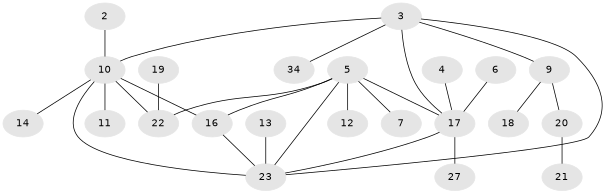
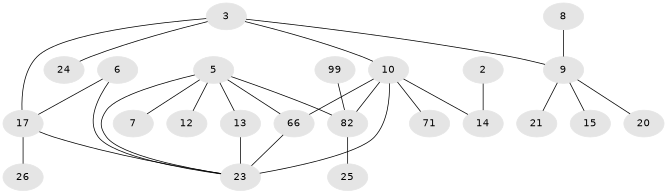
none -> (564, 16)
(105, 43) -> (483, 97)
(159, 70) -> (335, 70)
(294, 70) -> (64, 70)
(442, 70) -> none
(401, 97) -> (227, 97)
(105, 124) -> (430, 124)
(159, 124) -> (348, 124)
(212, 124) -> (294, 124)
(508, 124) -> (590, 124)
(577, 141) -> (107, 144)
(562, 150) -> (550, 97)
none -> (348, 177)
(455, 177) -> (23, 177)
